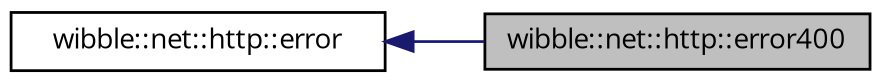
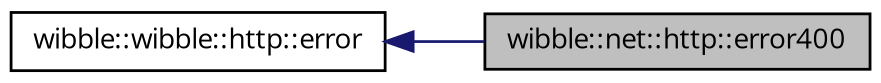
(198, 42) -> (198, 42)
